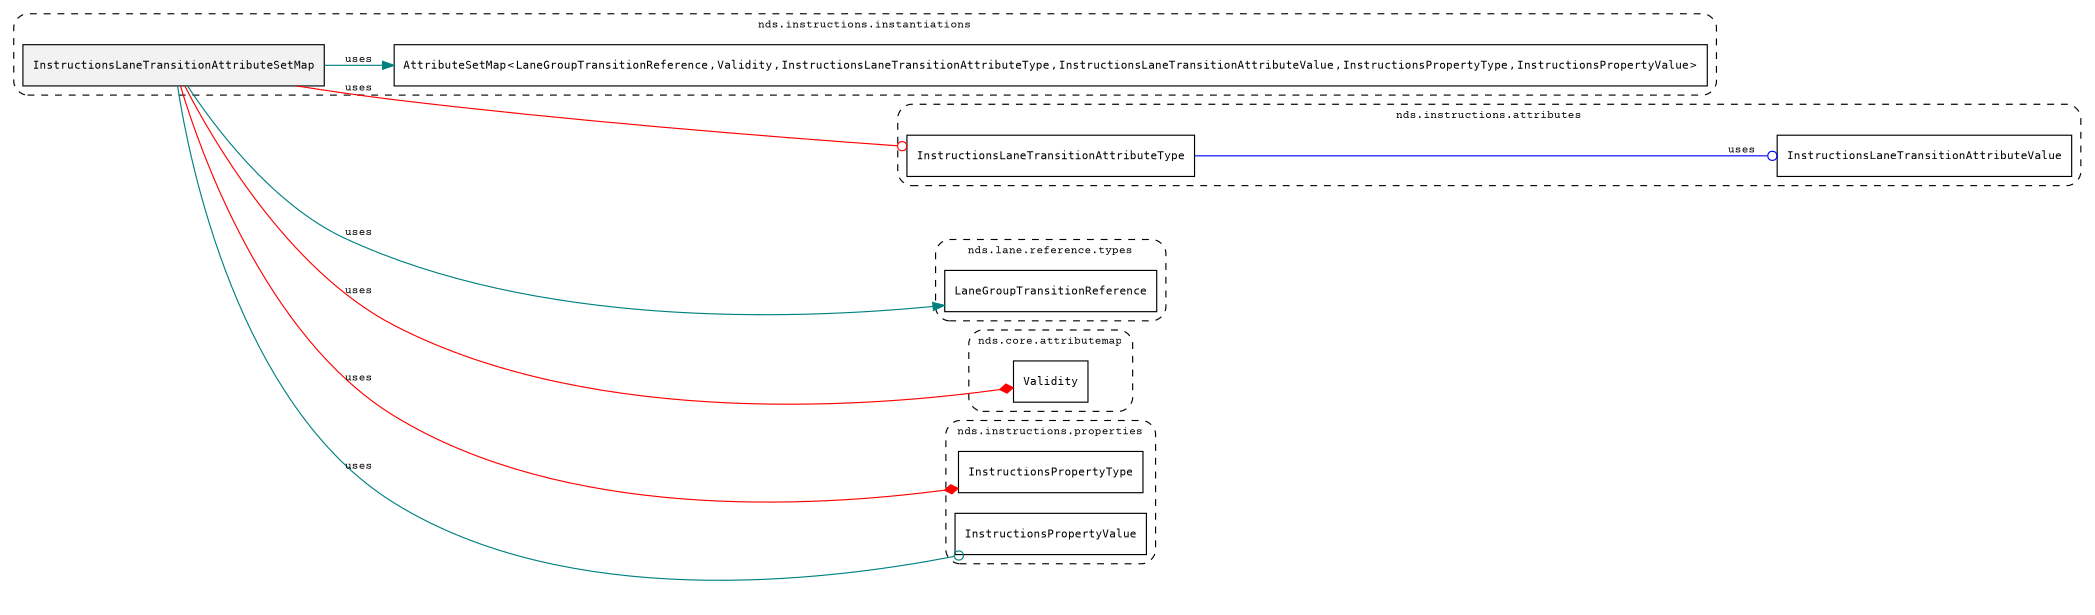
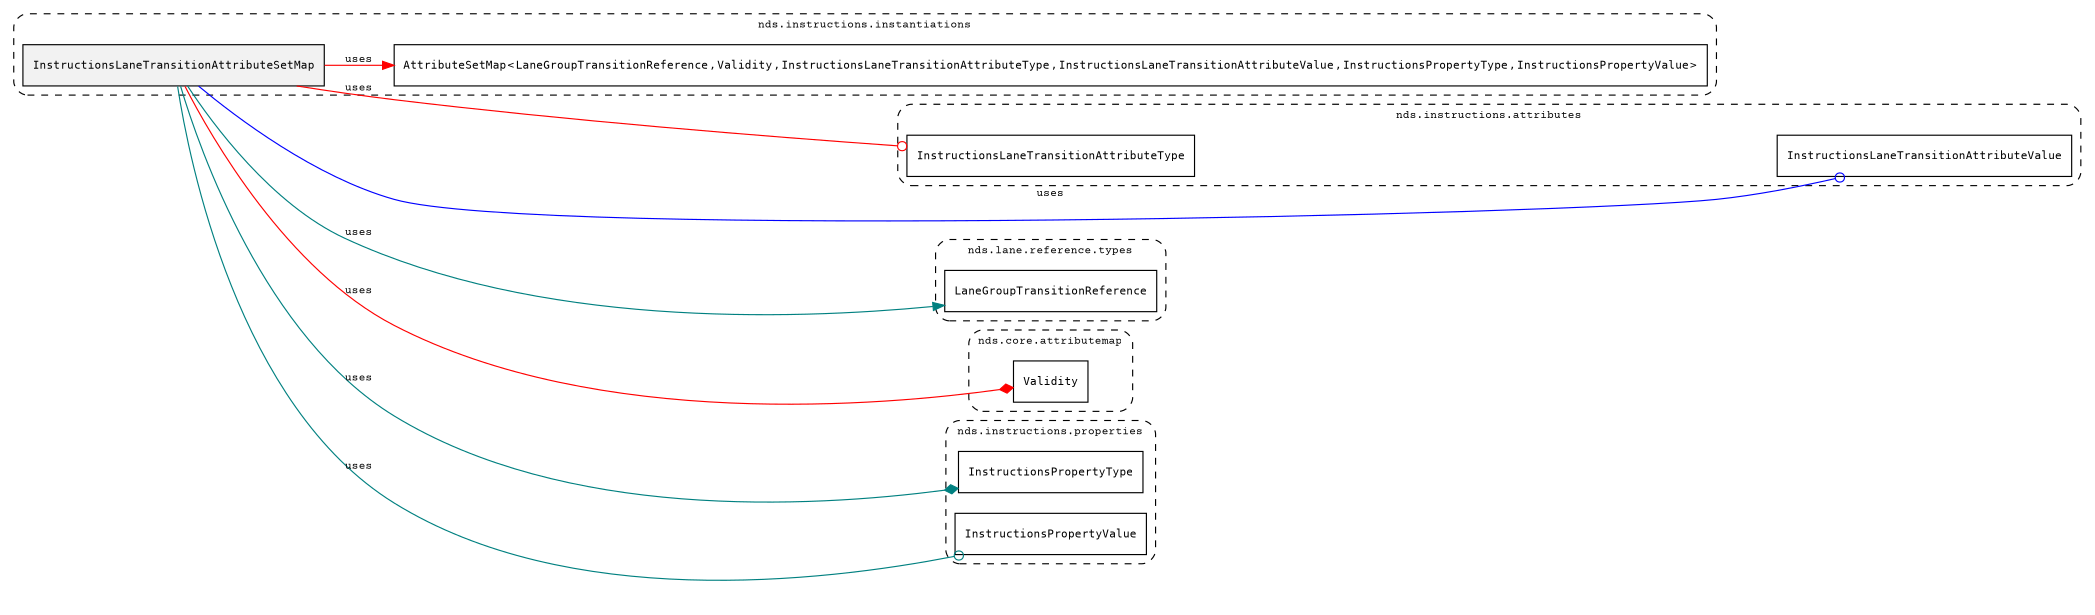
(353, 65) -> (353, 65)
(1481, 156) -> (1002, 220)
(468, 452) -> (468, 452)
